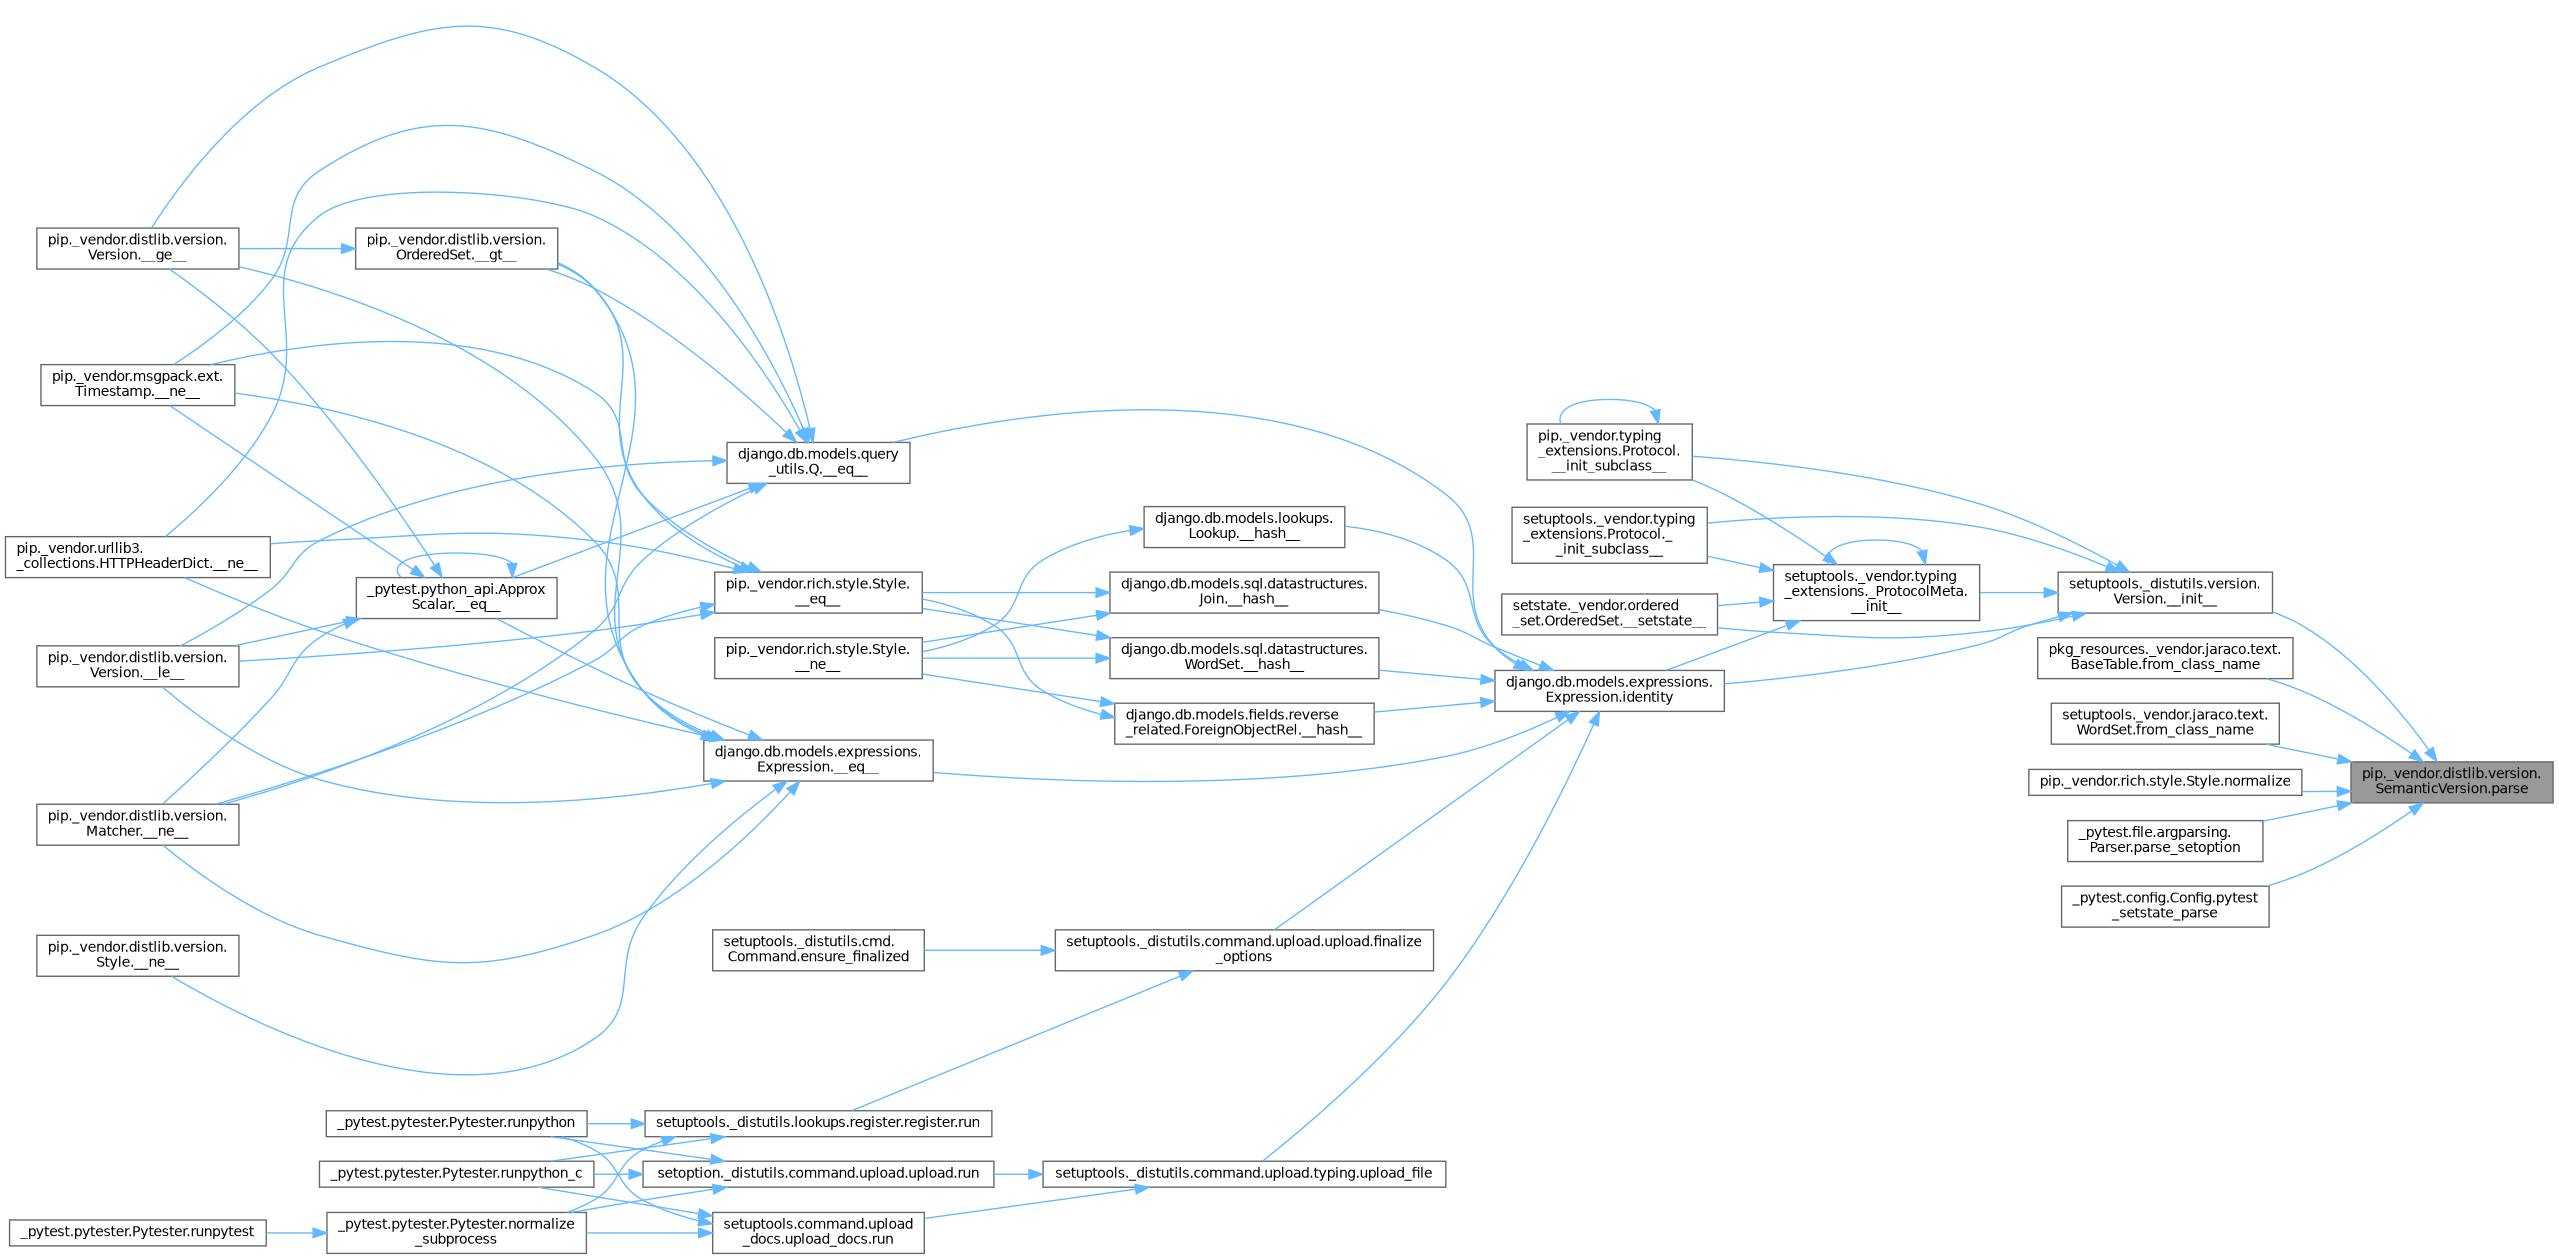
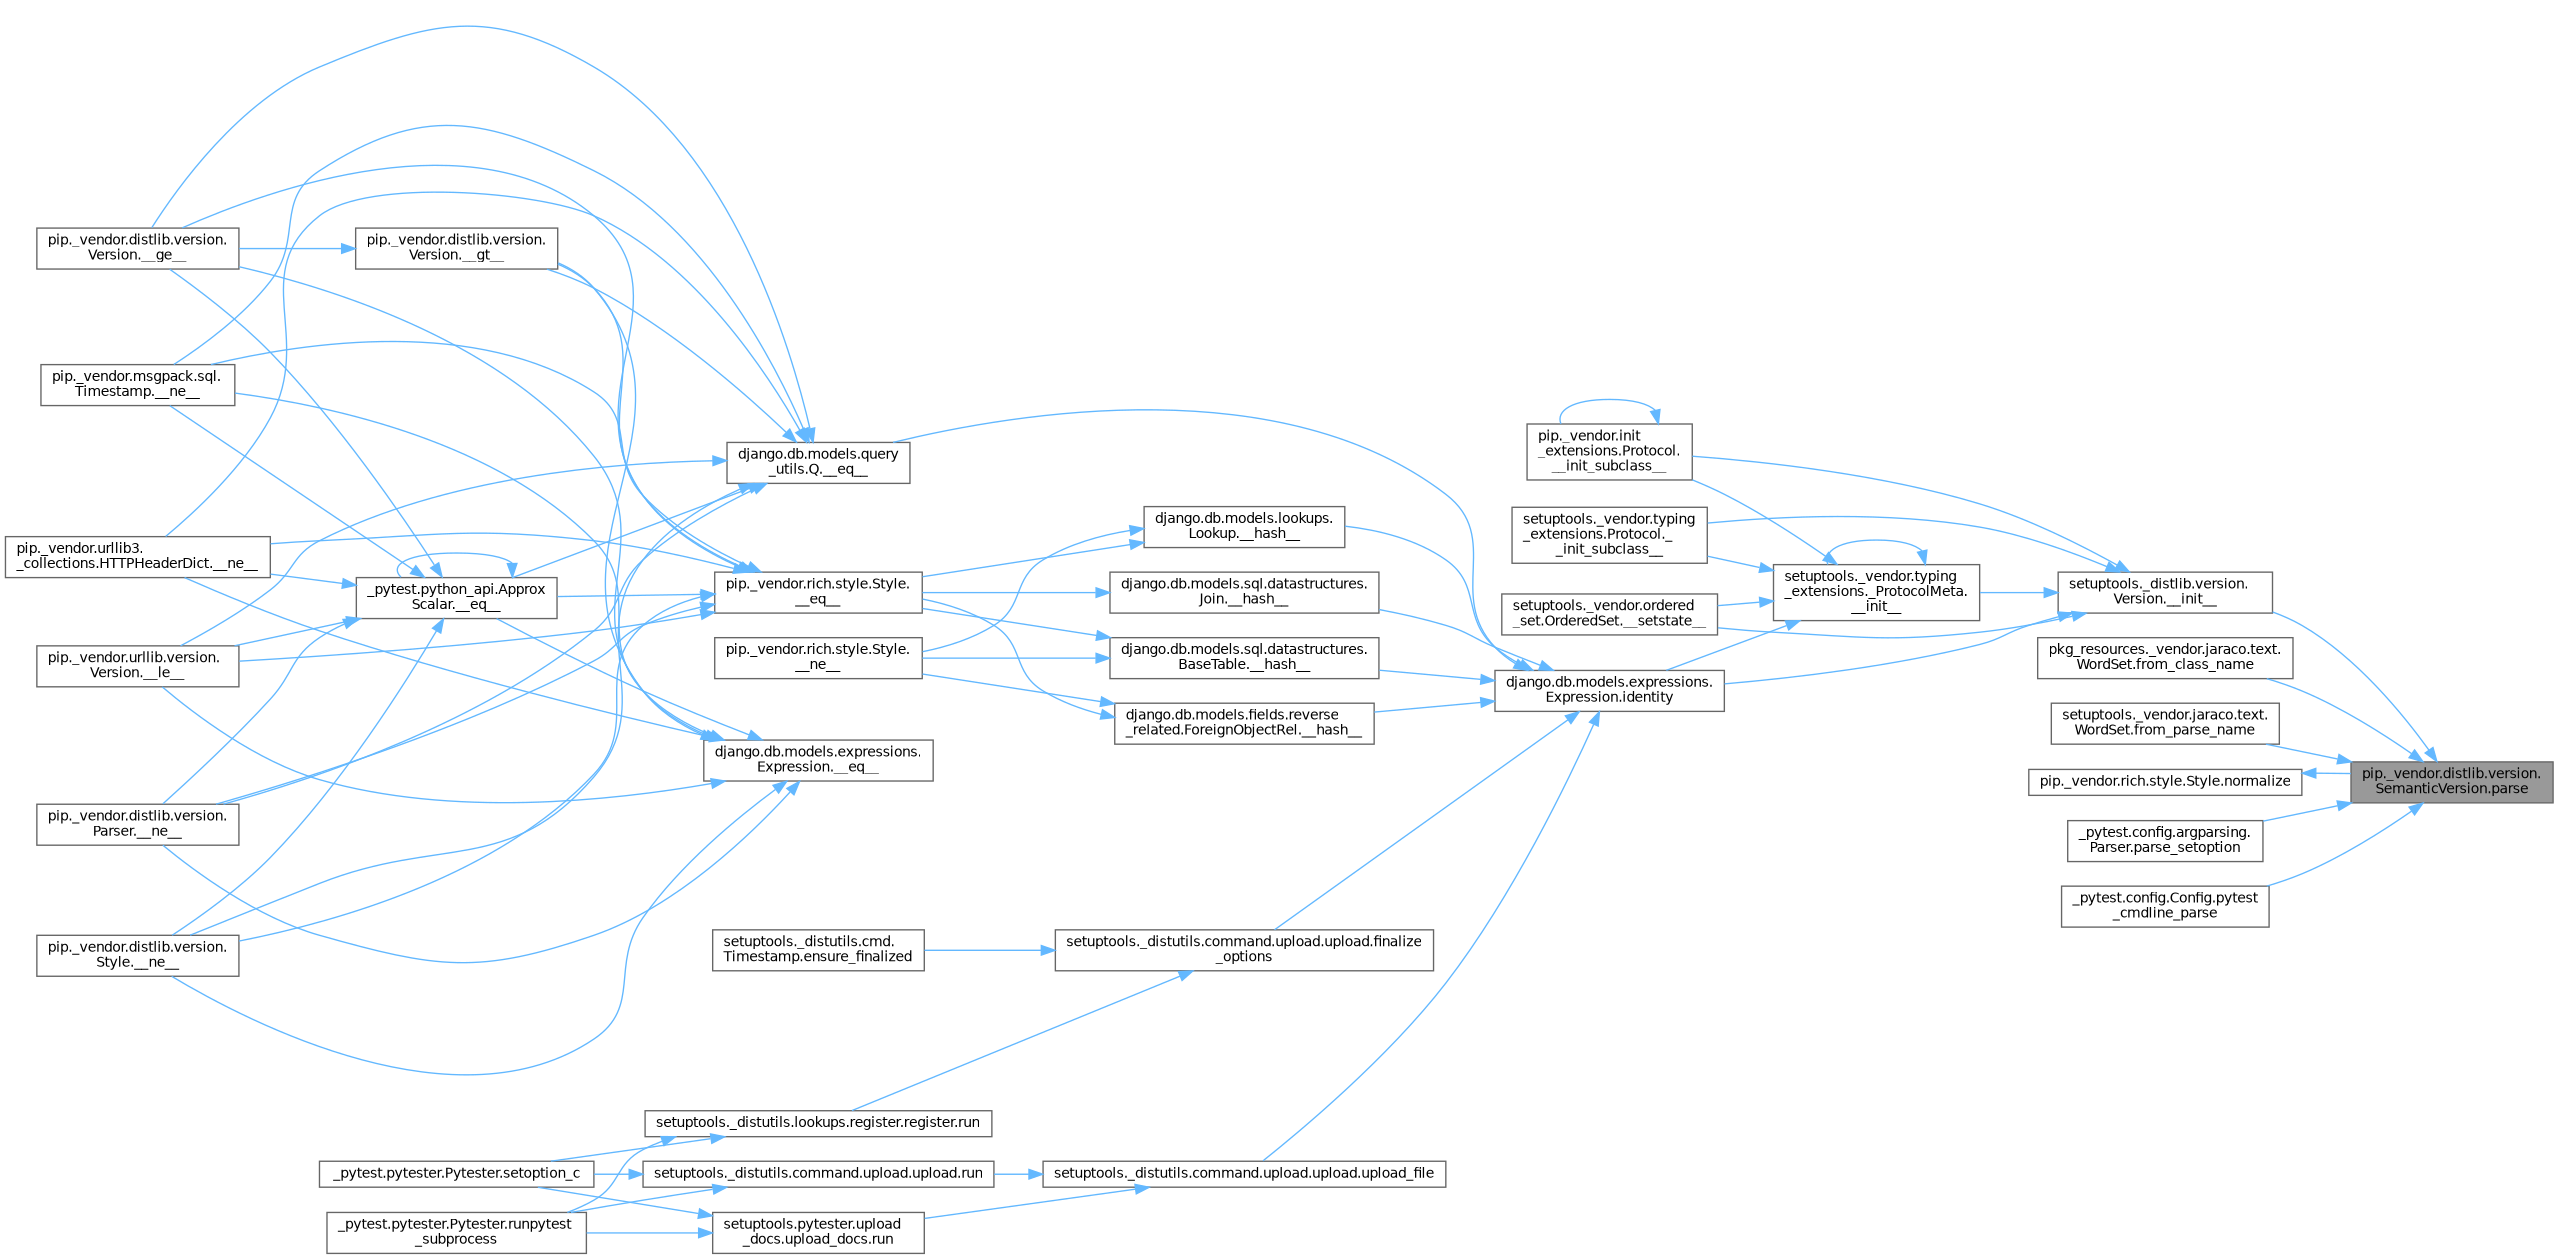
none -> (617, 243)
(457, 249) -> (457, 249)
(138, 385) -> (138, 385)
(1610, 452) -> (1610, 452)
none -> (1026, 561)
none -> (307, 579)
(2165, 593) -> (2165, 593)
none -> (636, 595)
(1610, 614) -> (1610, 614)
(1010, 629) -> none
(1244, 658) -> (1244, 658)
(2165, 658) -> (2165, 658)
(138, 666) -> (138, 666)
(2165, 724) -> (2165, 724)
(1249, 779) -> none
(2320, 792) -> (2333, 773)
none -> (322, 799)
(138, 825) -> (138, 825)
(2165, 841) -> (2165, 841)
none -> (473, 849)
none -> (489, 854)
(2165, 907) -> (2165, 907)
(818, 950) -> (818, 950)
(457, 1124) -> none
(457, 1174) -> (457, 1174)
(818, 1174) -> (818, 1174)
(1244, 1174) -> (1244, 1174)
(138, 1233) -> none
(457, 1233) -> (457, 1233)
(818, 1233) -> (818, 1233)
